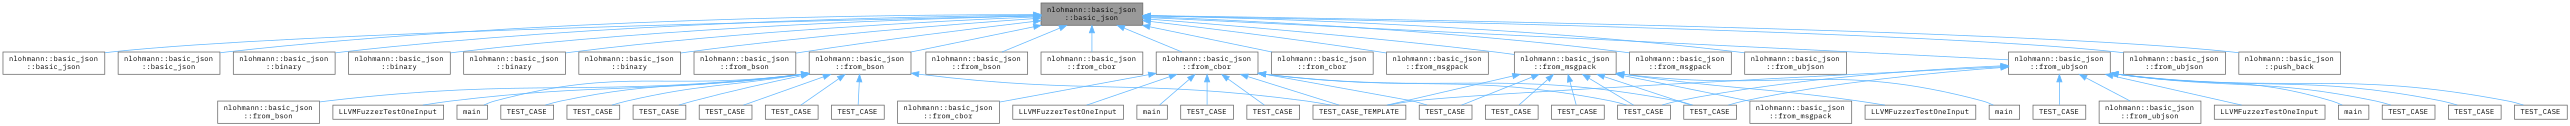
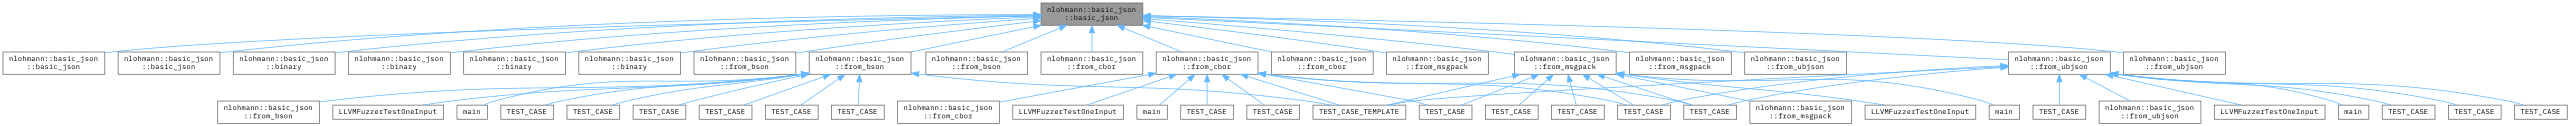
(2290, 63) -> none
